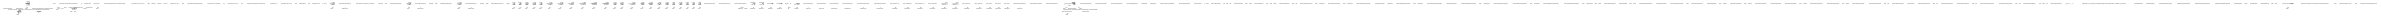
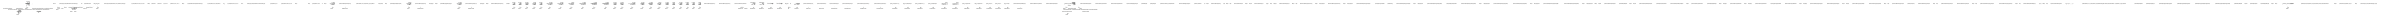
(302, 4) -> none
